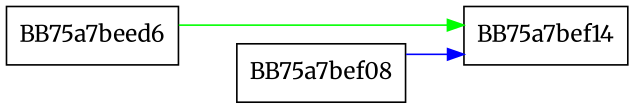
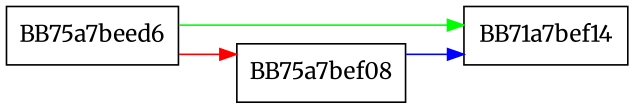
(546, 36) -> (546, 36)
none -> (199, 54)
